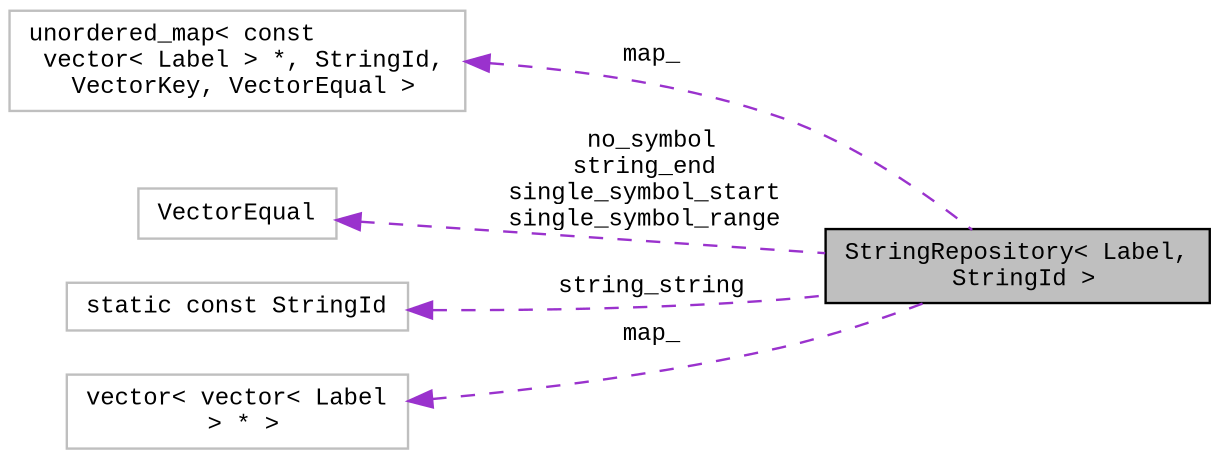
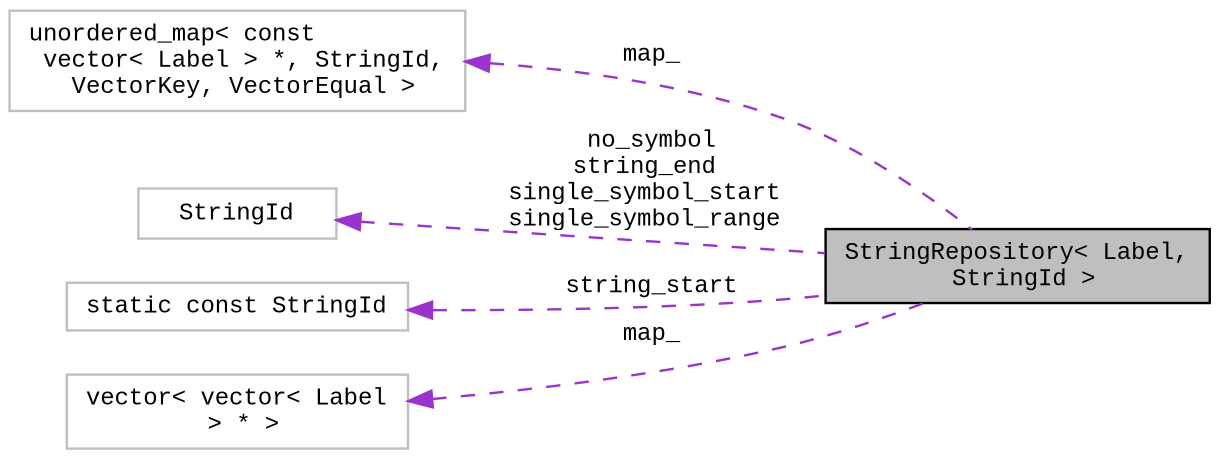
(237, 214) -> (237, 214)
(645, 286) -> (645, 286)
